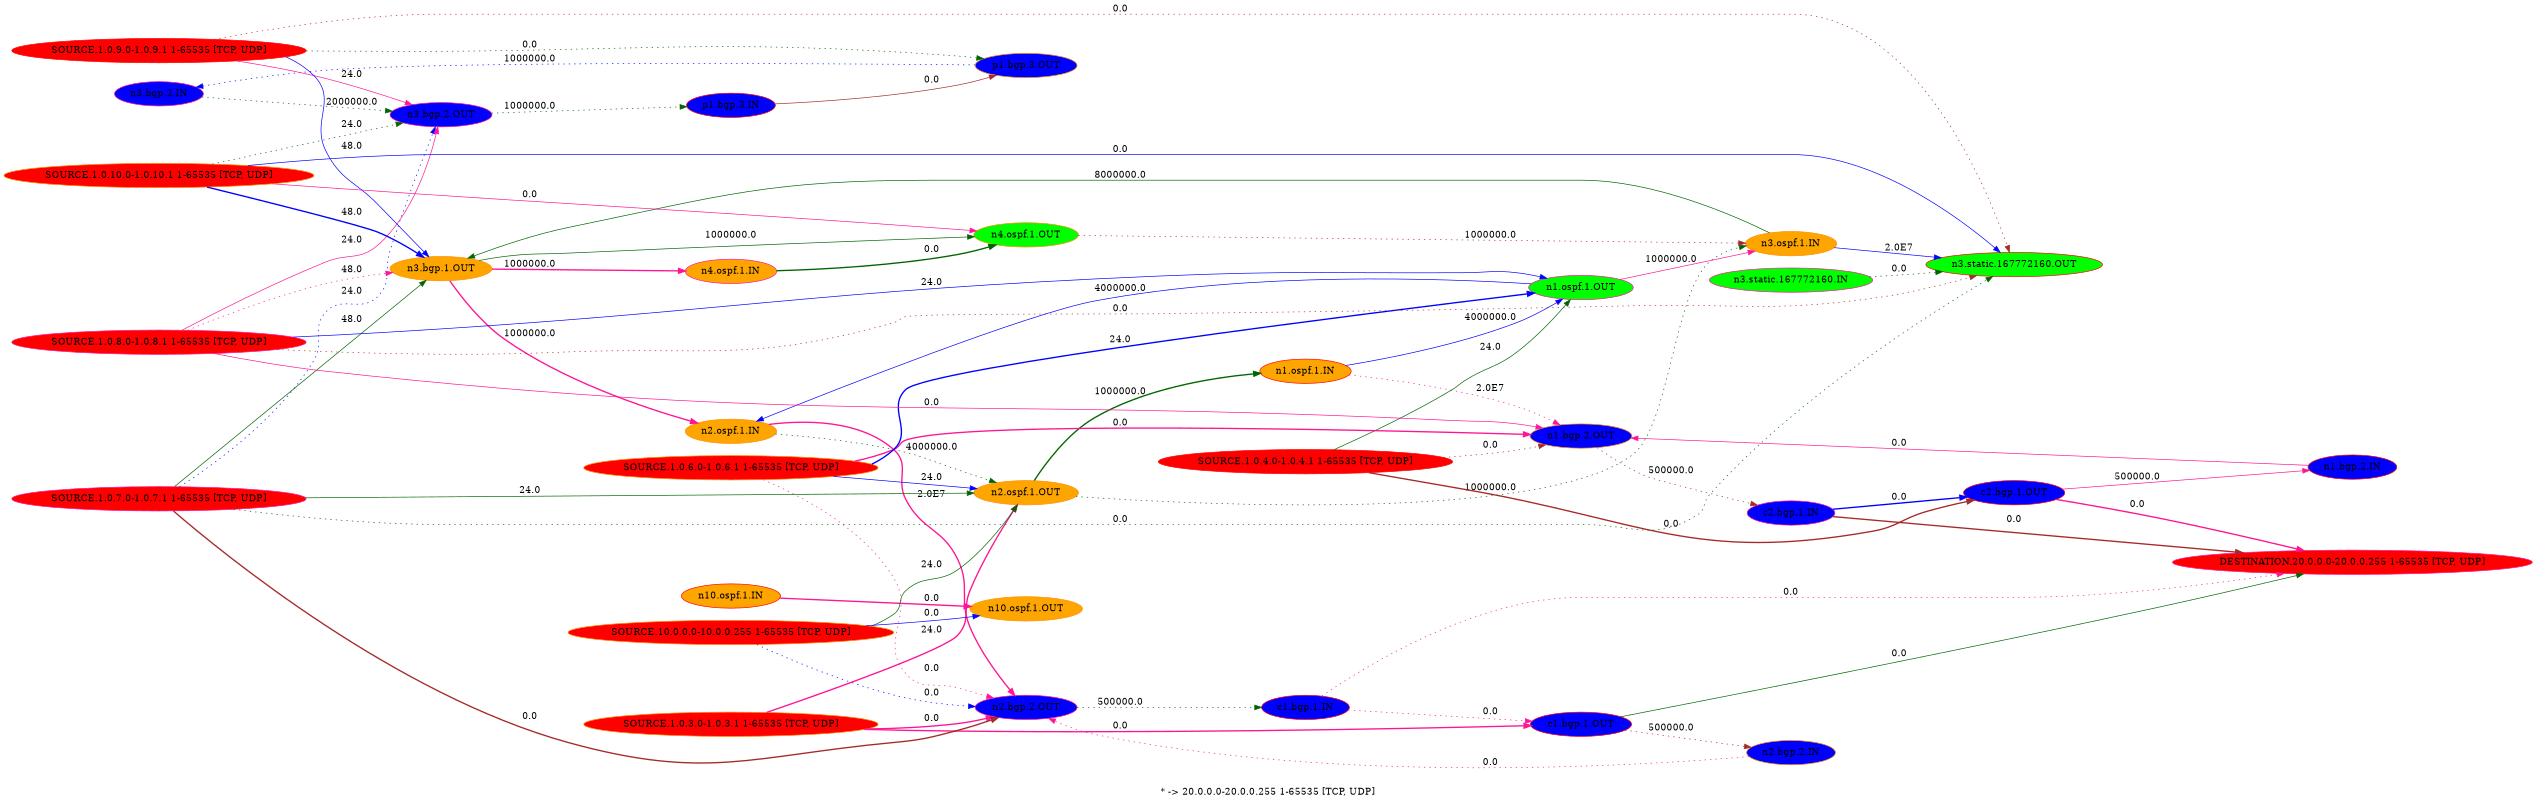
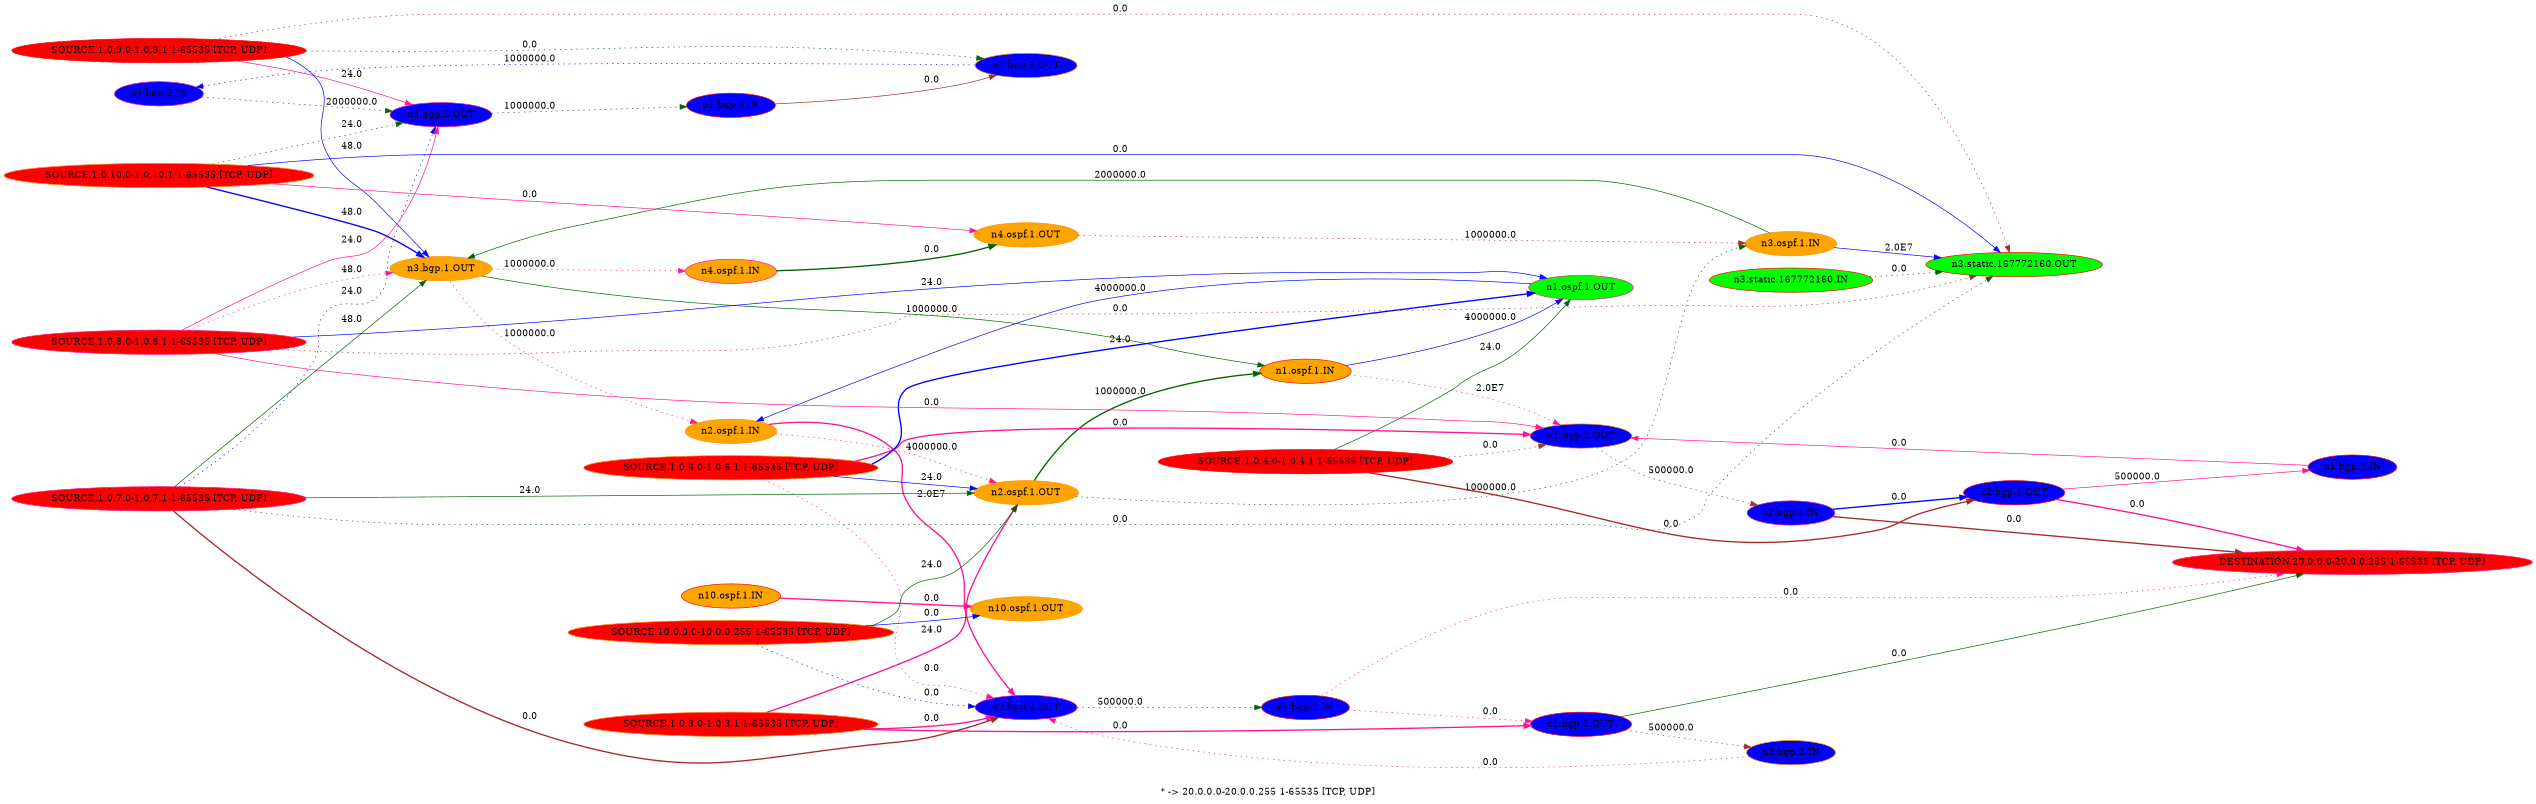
(1120, 175) -> (1120, 175)
(1026, 235) -> (1026, 235)
(723, 246) -> (871, 312)
(1684, 266) -> none
(585, 270) -> (585, 270)
(1791, 280) -> (1791, 280)
(558, 371) -> (558, 371)
(879, 447) -> (879, 447)
